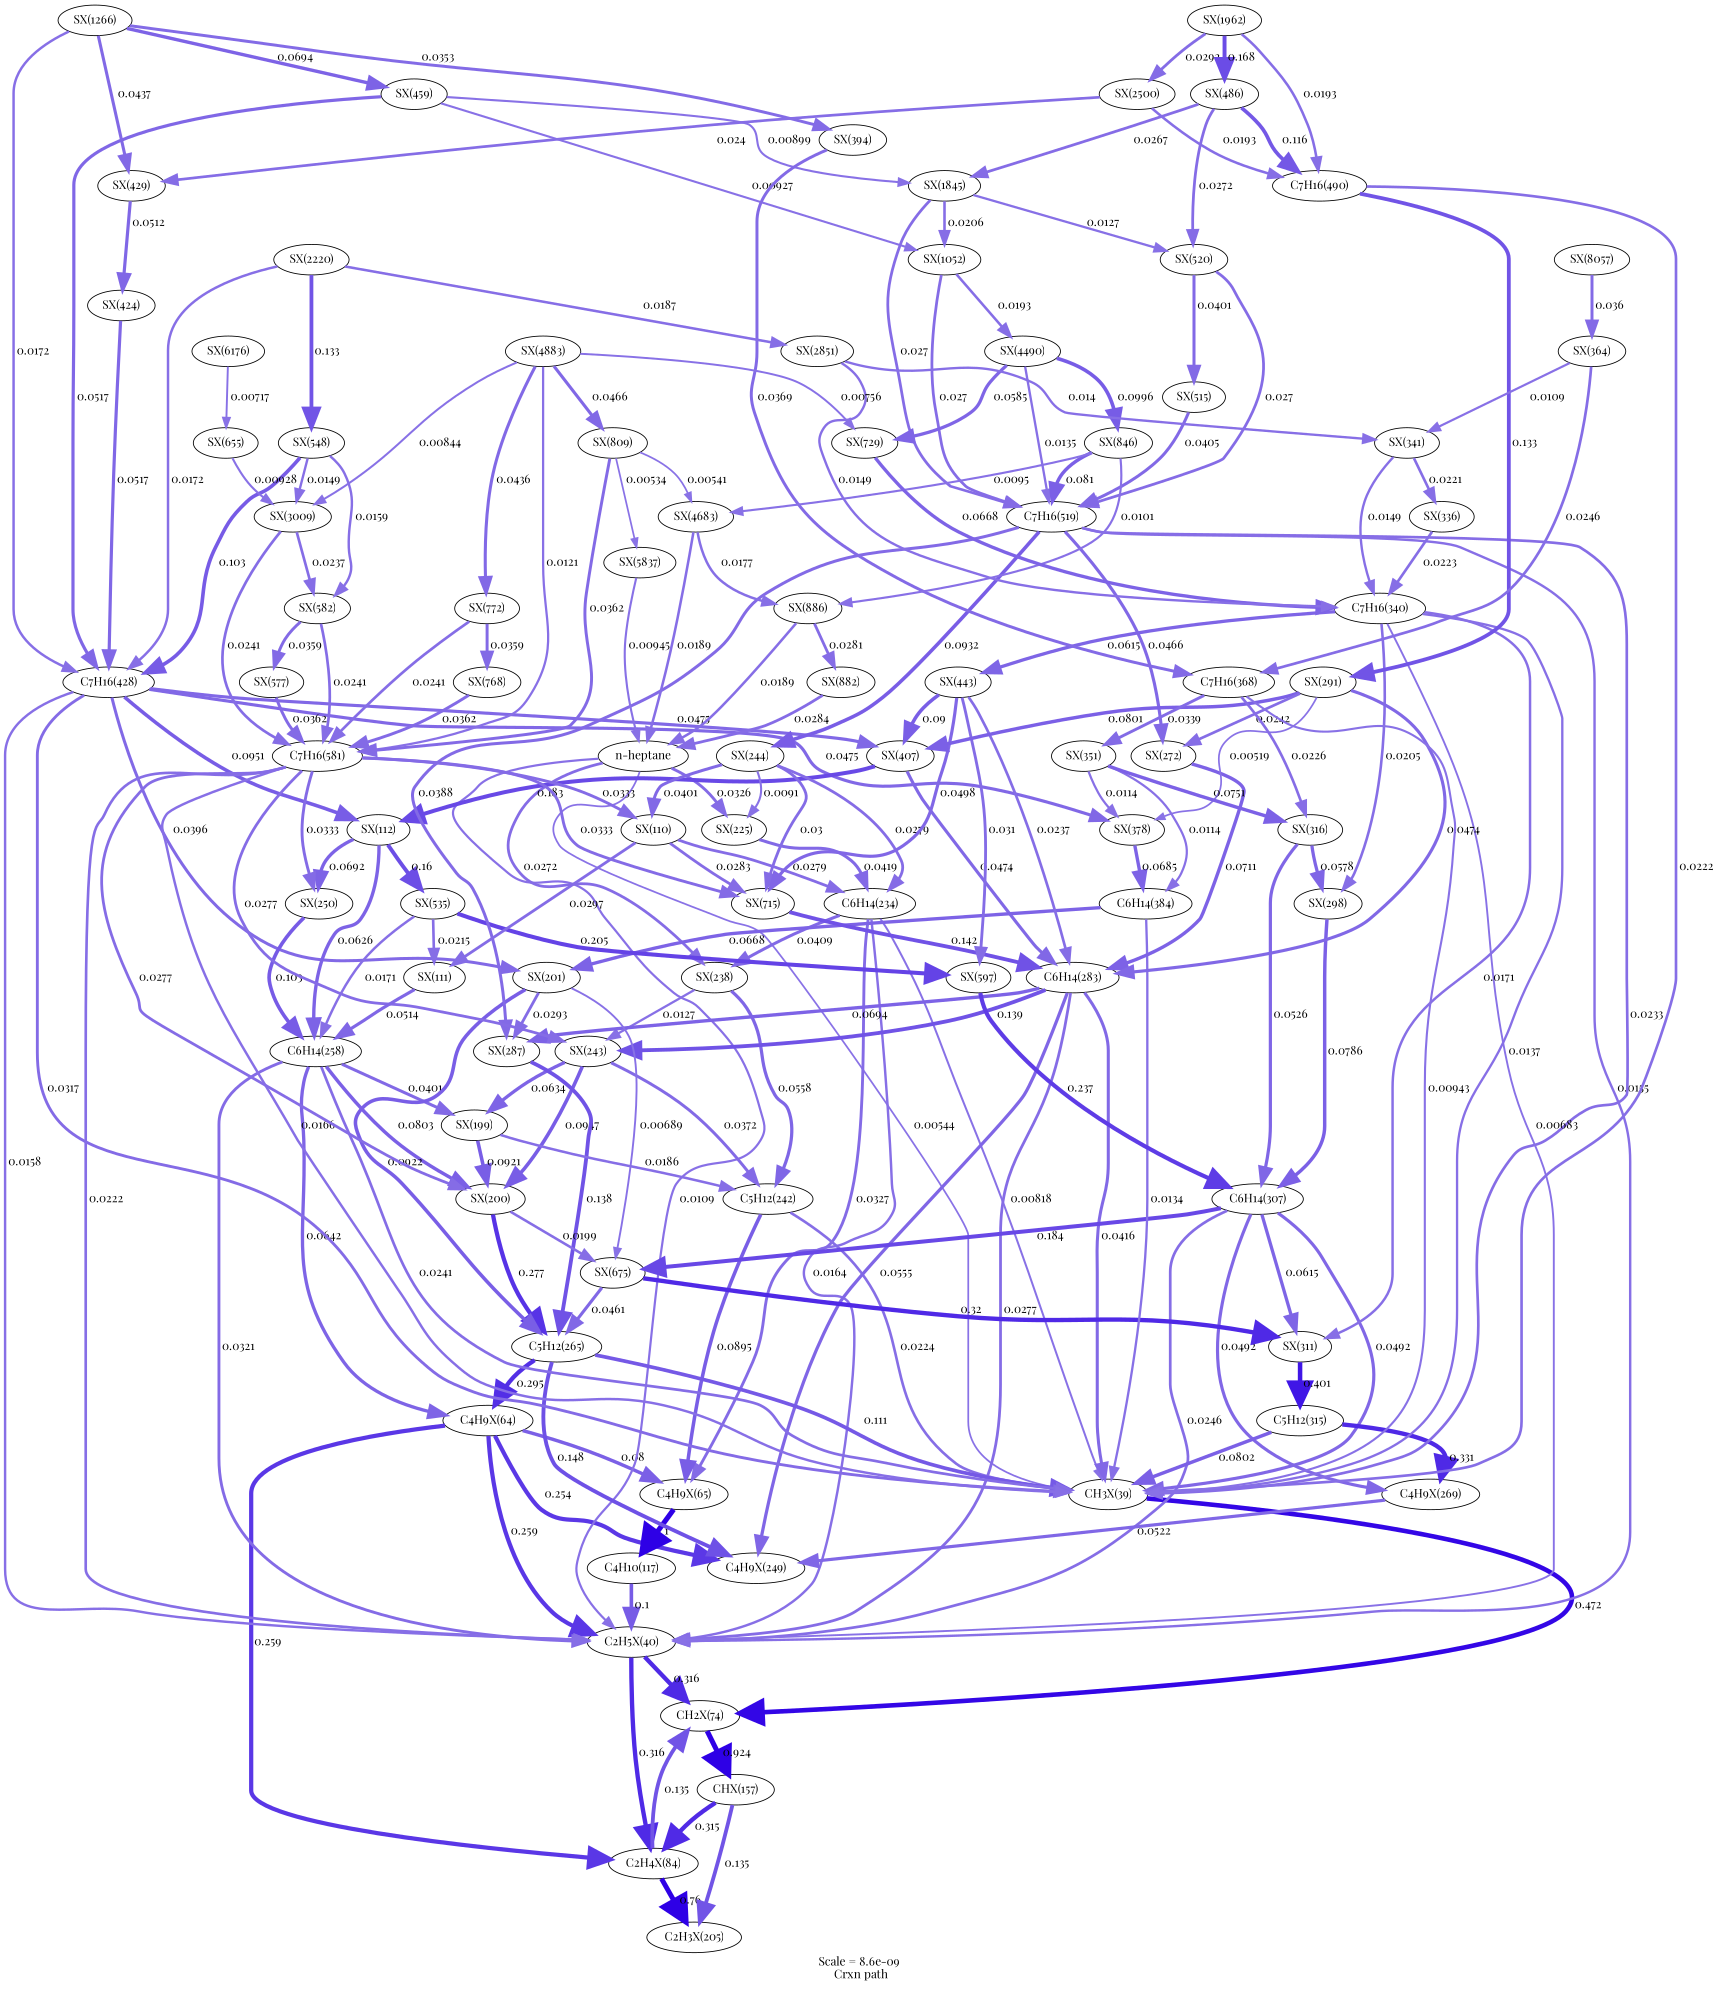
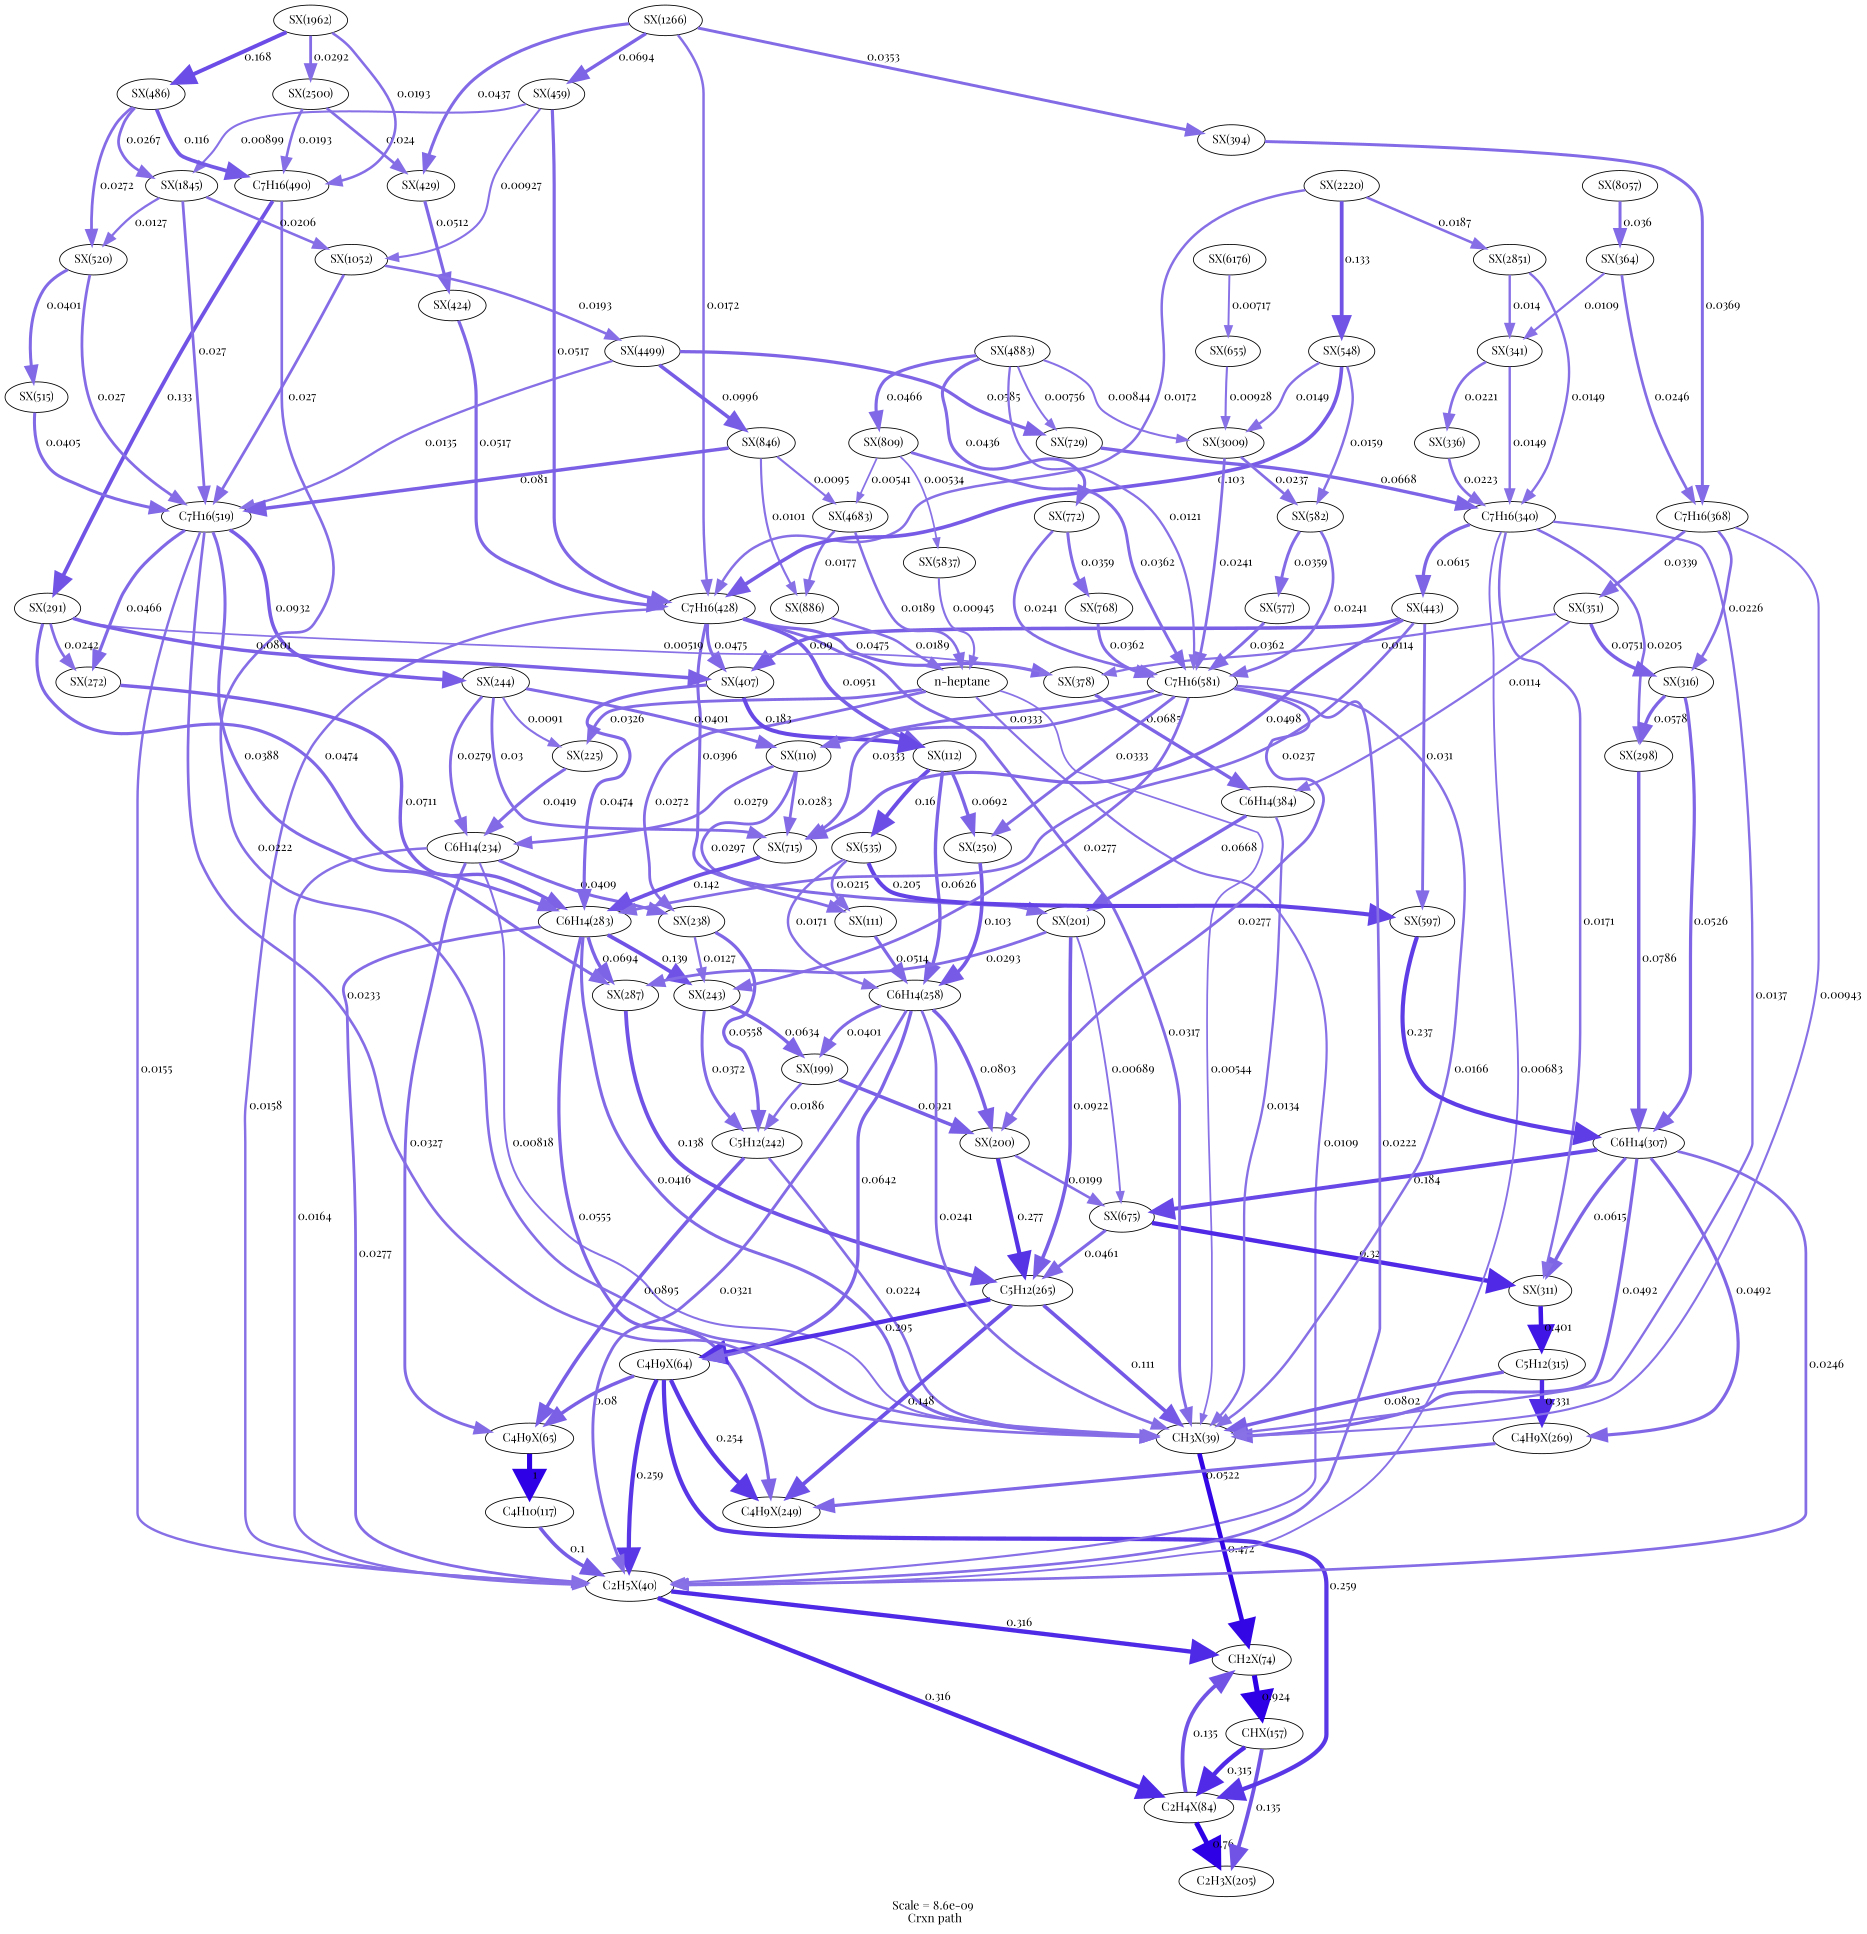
(1023, 351) -> (642, 351)
(841, 682) -> none
(555, 1122) -> none
